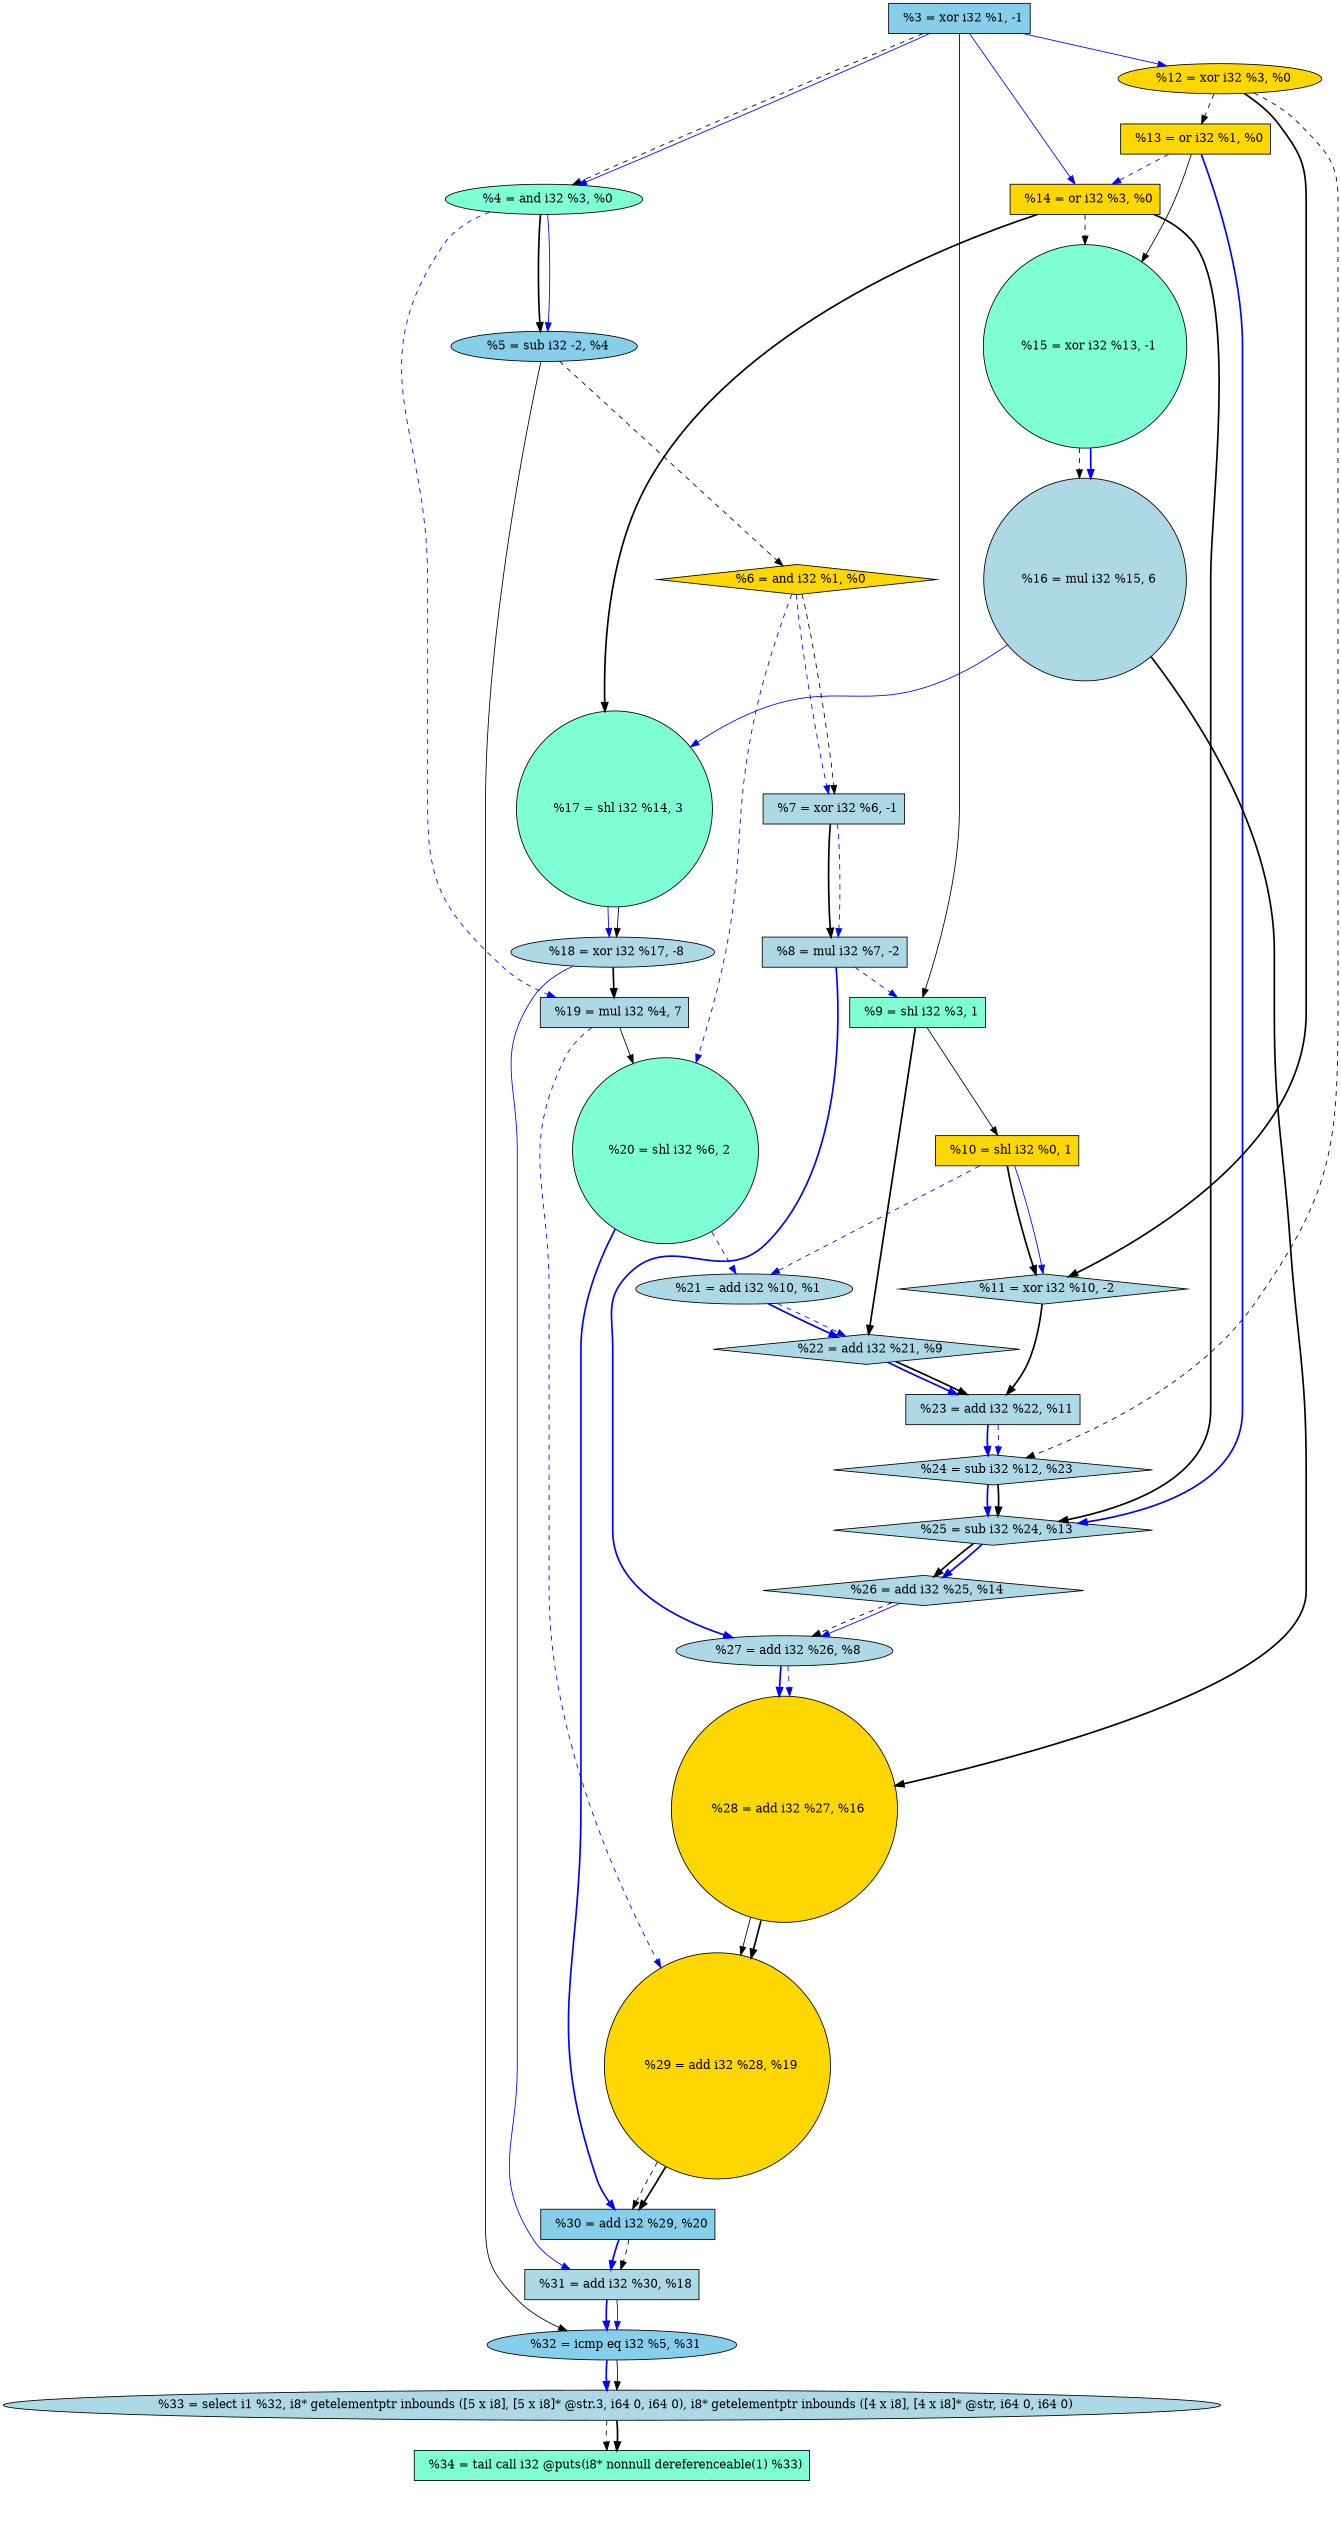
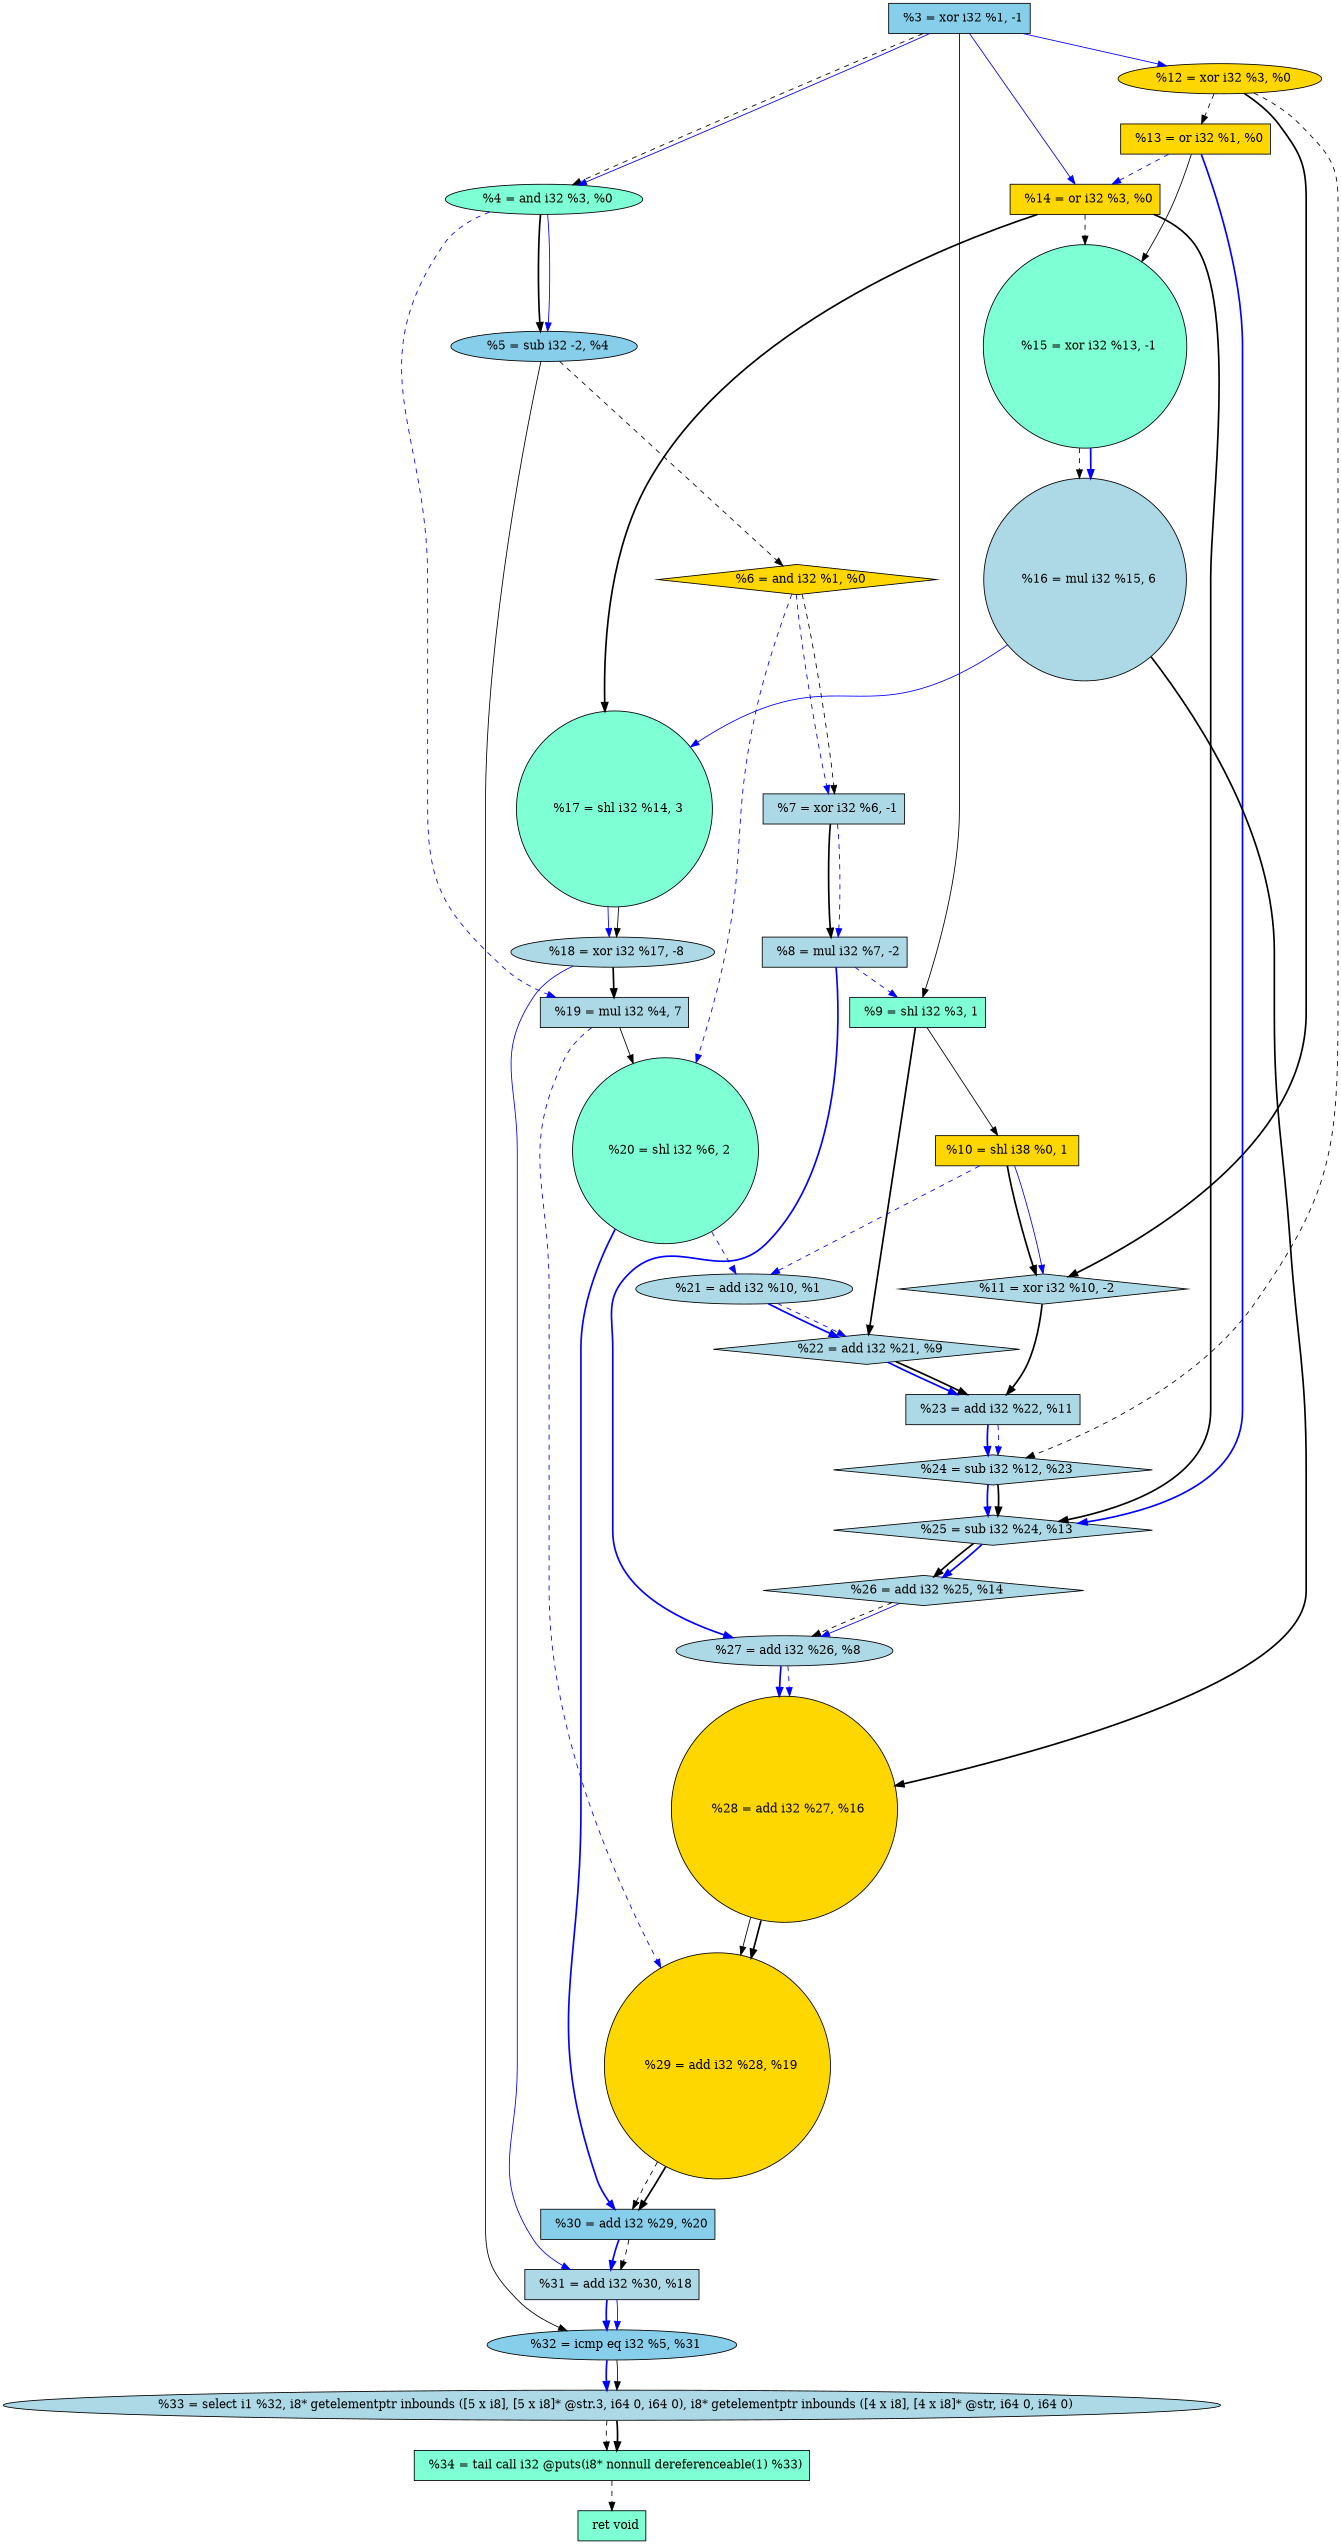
(1007, 1151) -> (1007, 1151)
none -> (612, 2526)
